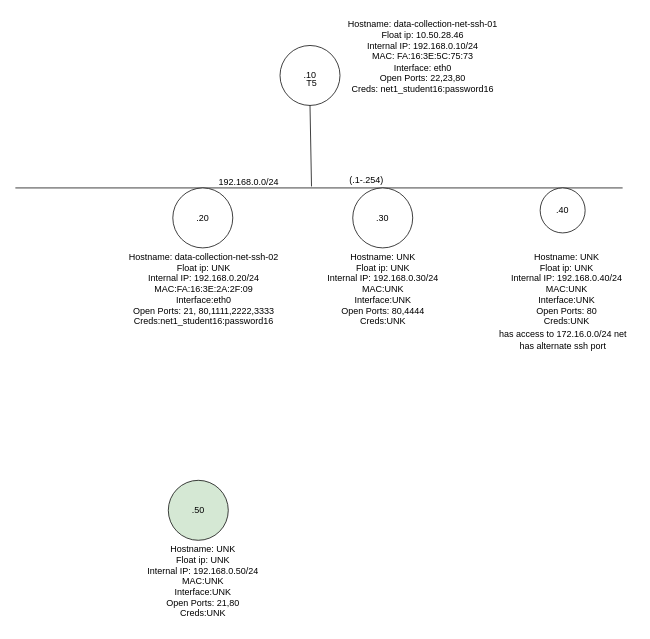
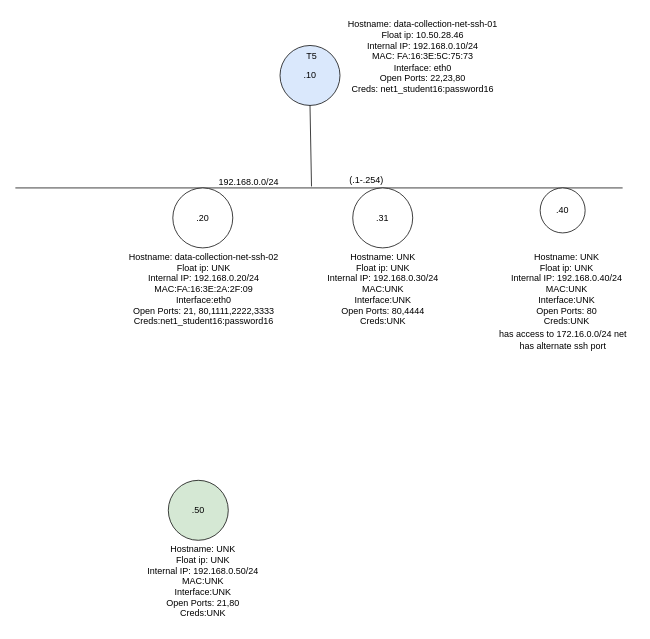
(310, 75) -> (310, 75)
(312, 83) -> (312, 57)
(383, 218) -> (383, 218)
